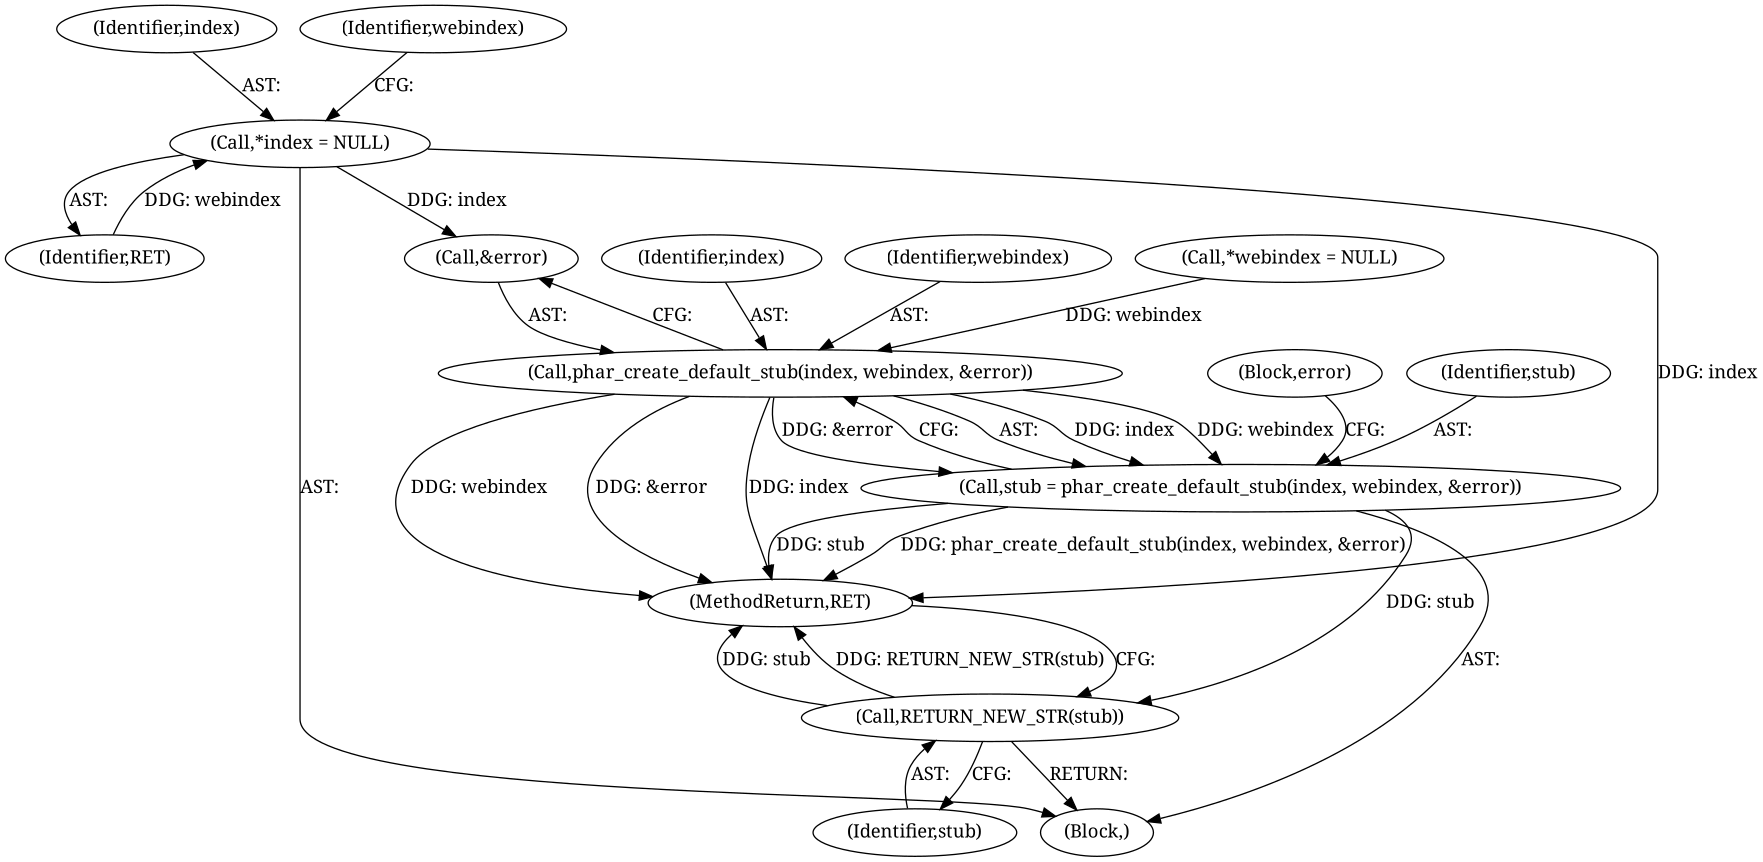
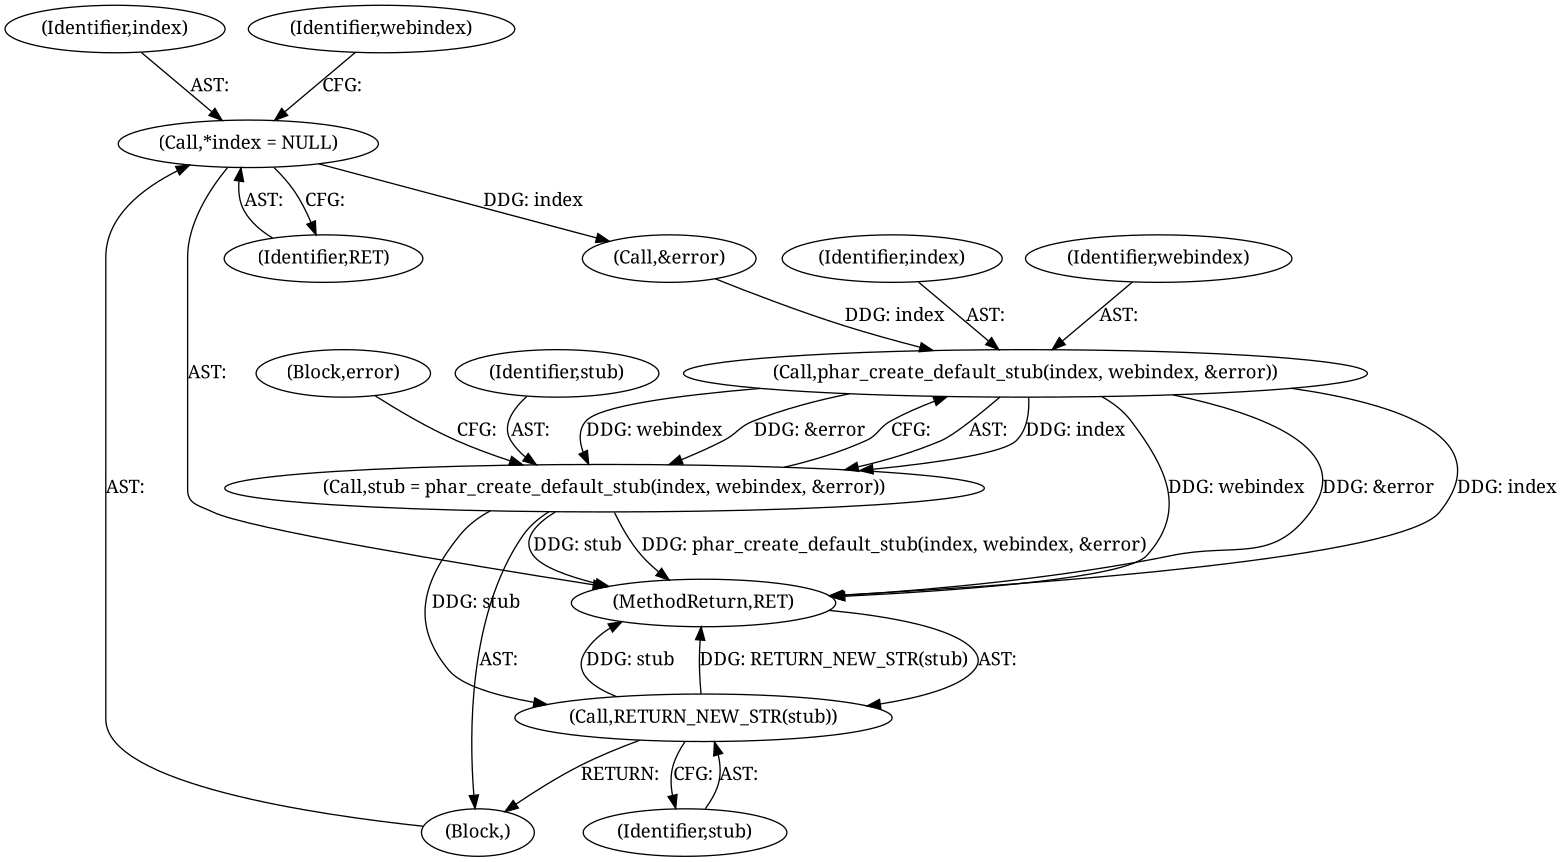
(92, 201) -> (327, 201)
(213, 201) -> (267, 201)
(1290, 259) -> none
(551, 316) -> (895, 316)
(637, 317) -> none
(1708, 373) -> (210, 373)
(1138, 660) -> (1000, 660)
(391, 762) -> (106, 603)
